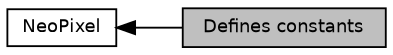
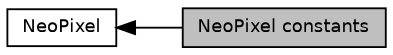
(284, 28) -> (284, 28)
